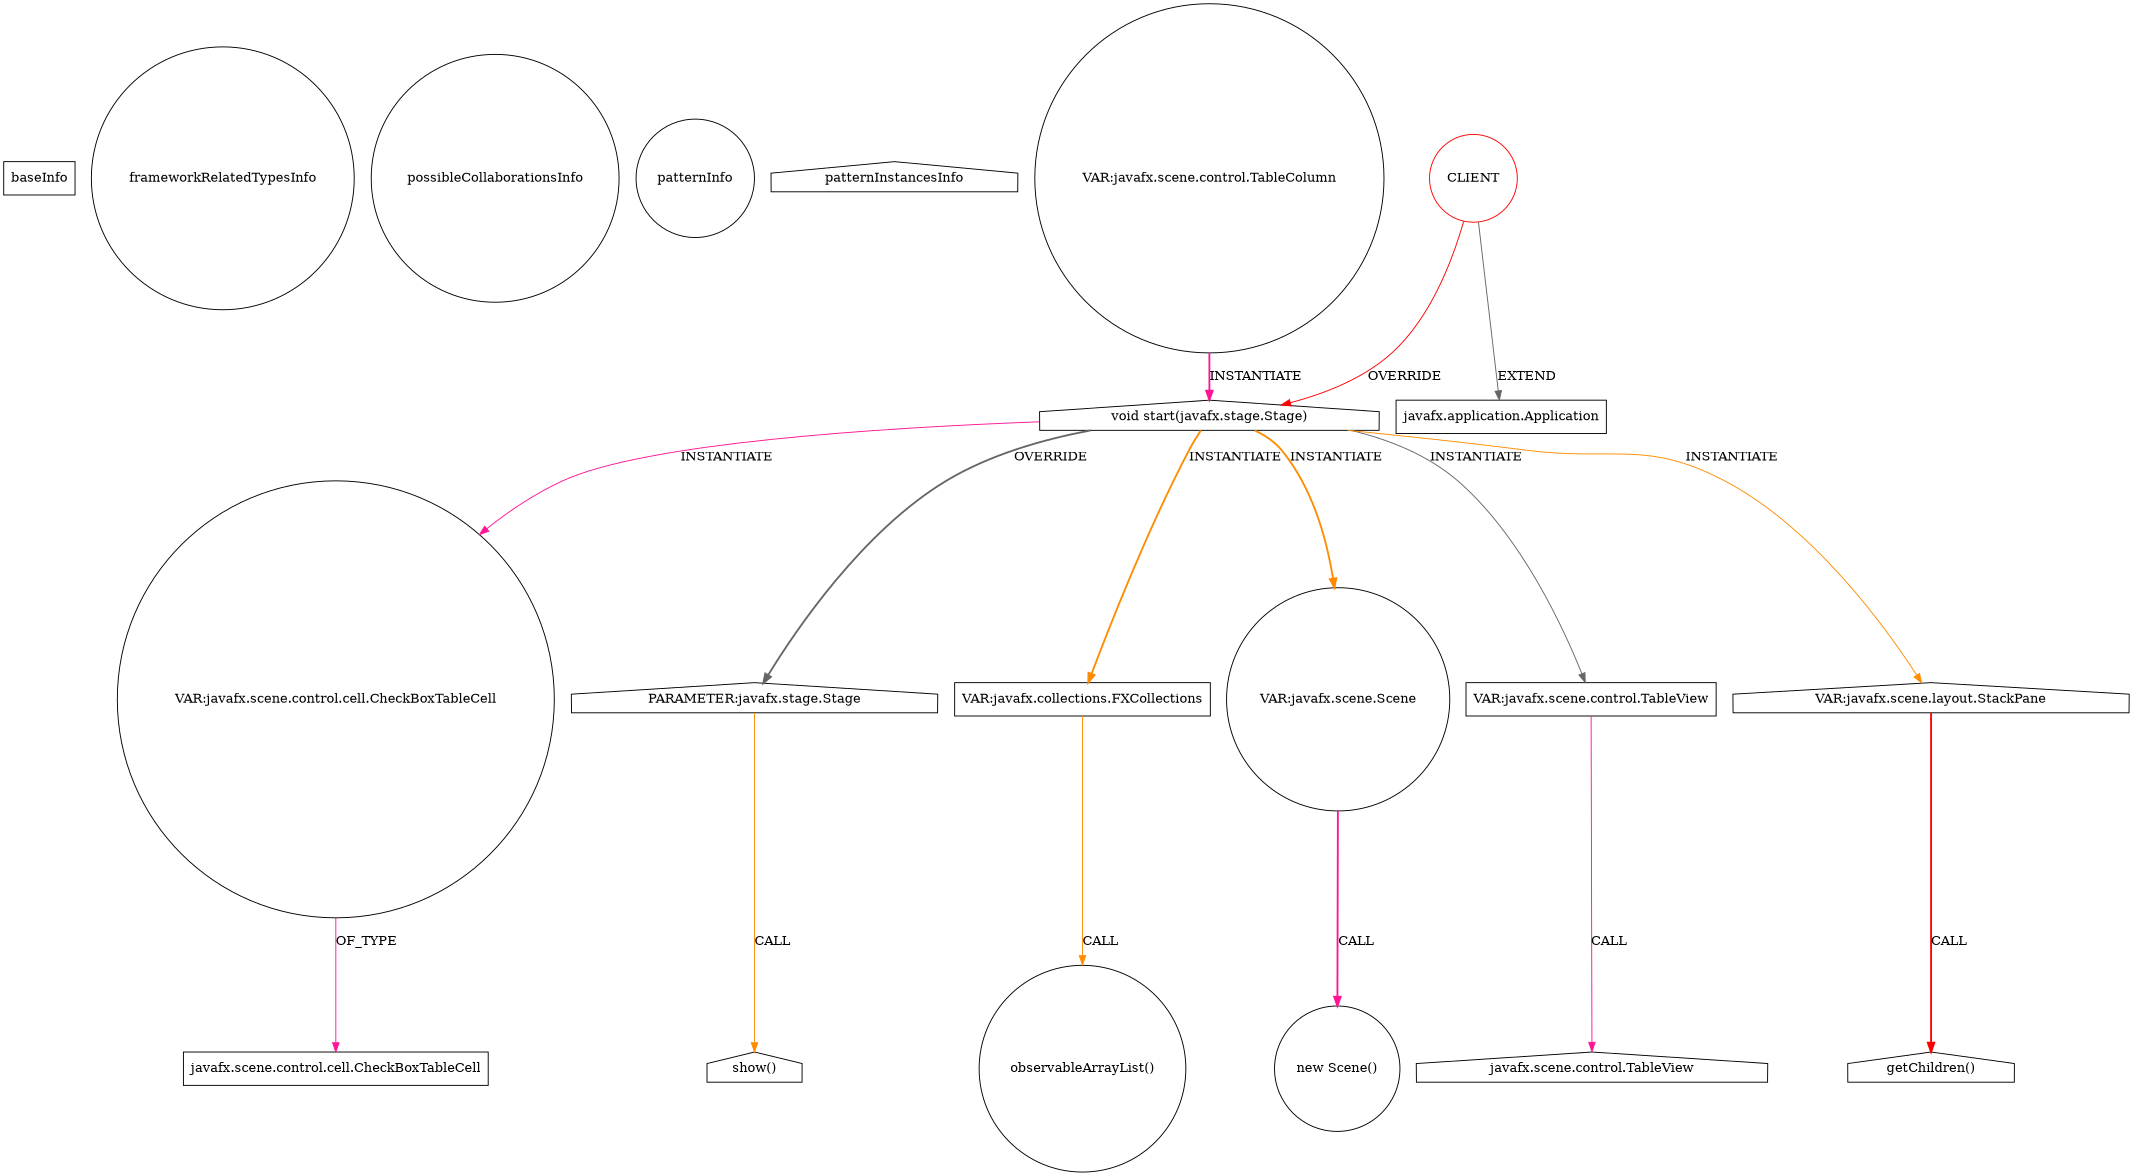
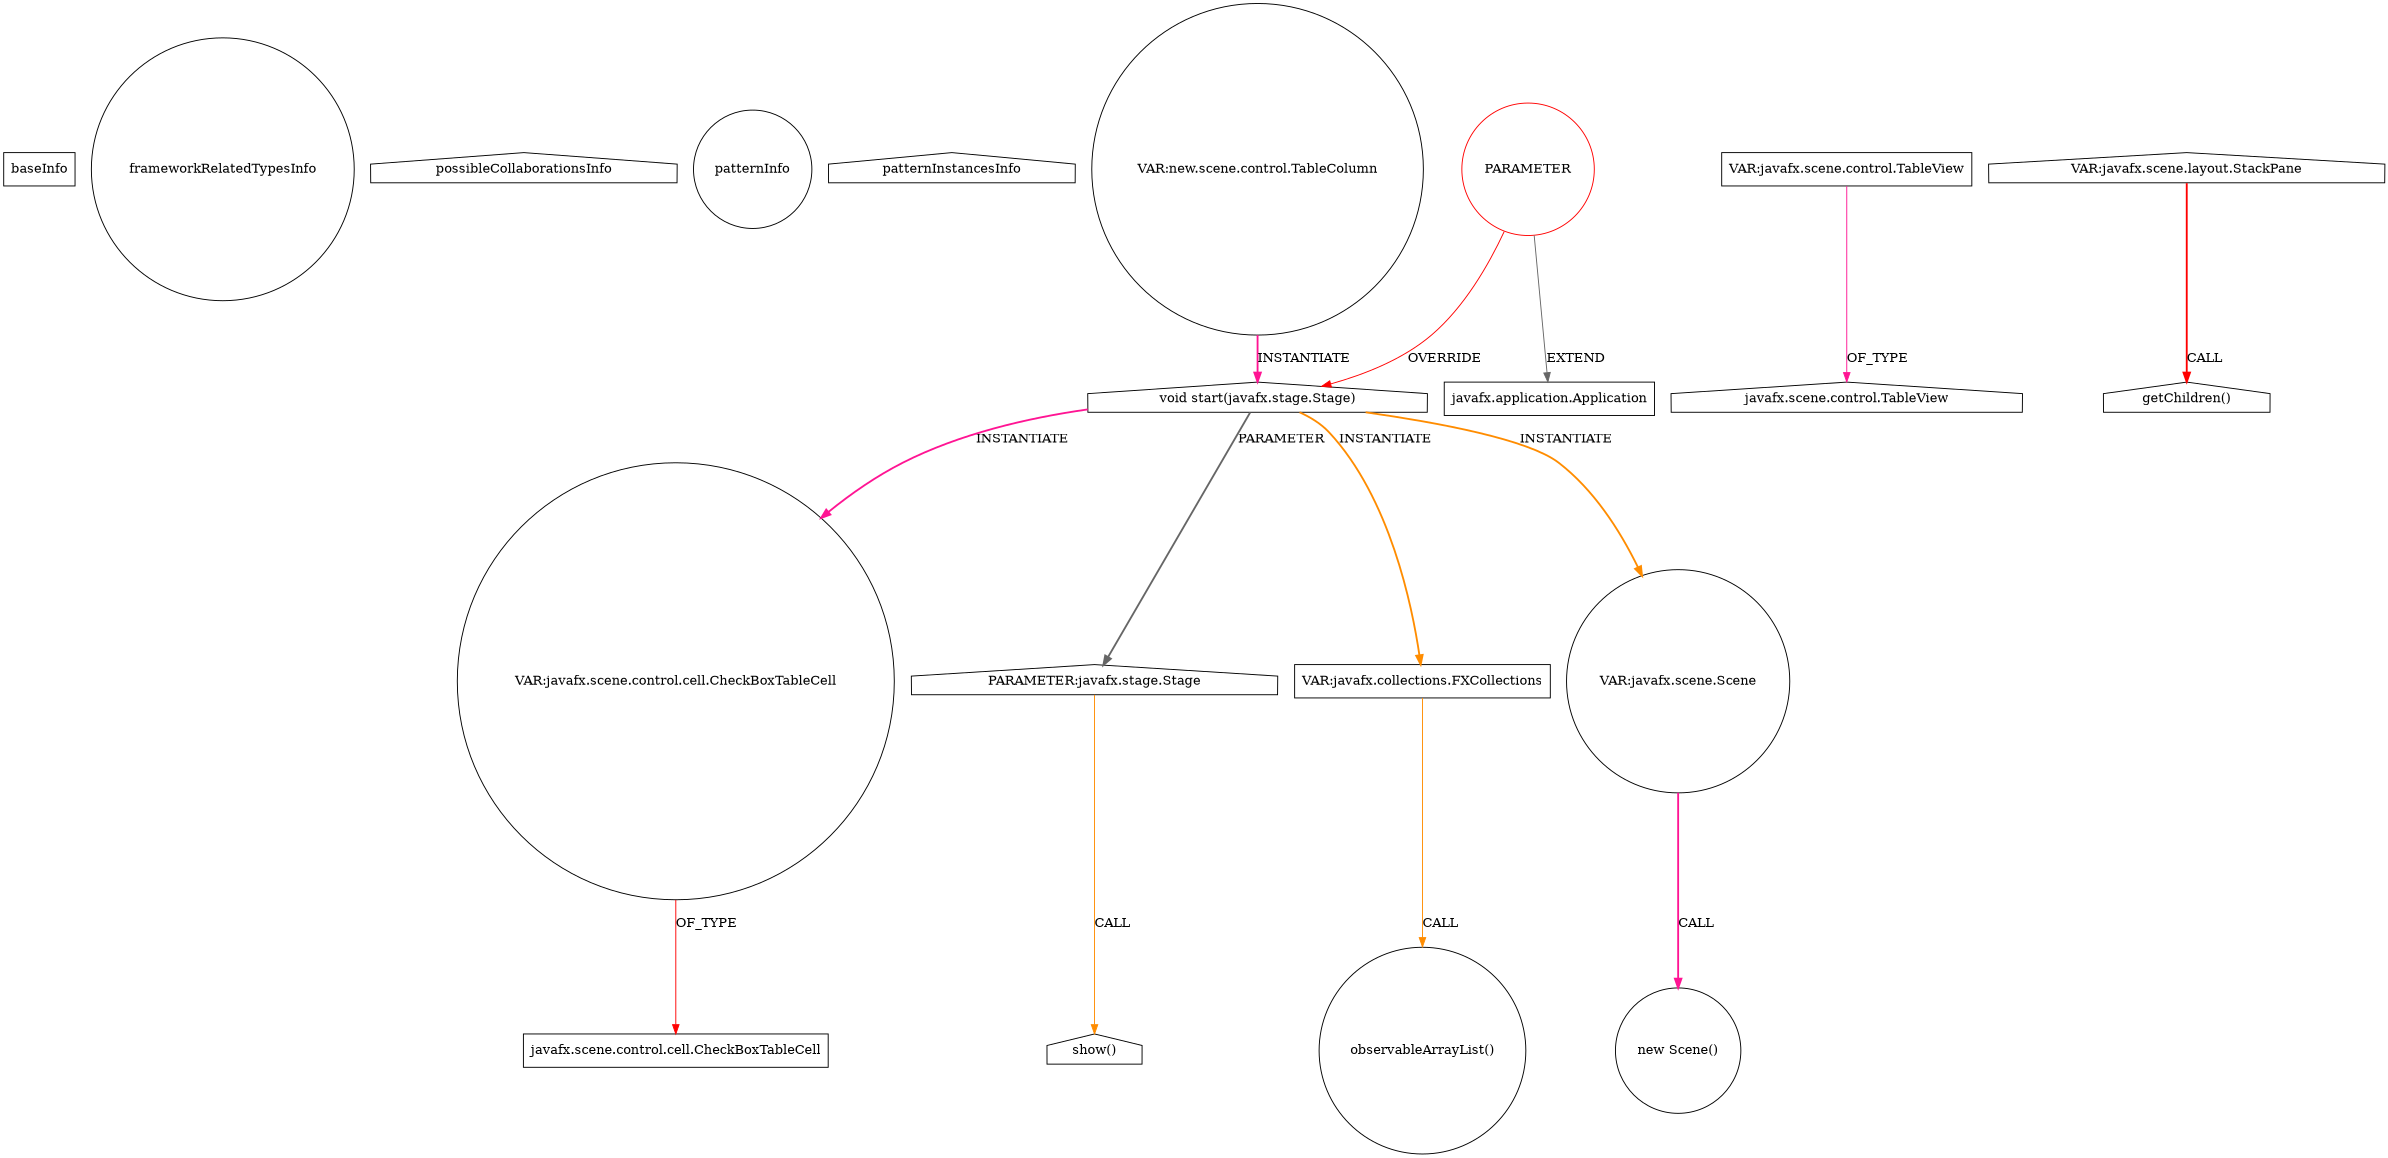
(495, 178) -> (524, 169)
(1209, 178) -> (1258, 169)
(1473, 178) -> (1528, 169)
(754, 441) -> (950, 442)
(1051, 457) -> (1282, 439)
(1675, 461) -> none
(1496, 522) -> none
(1609, 942) -> (1878, 358)
(336, 980) -> (676, 962)
